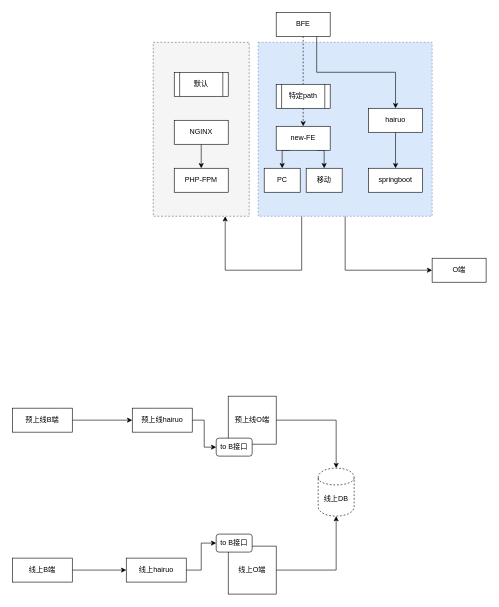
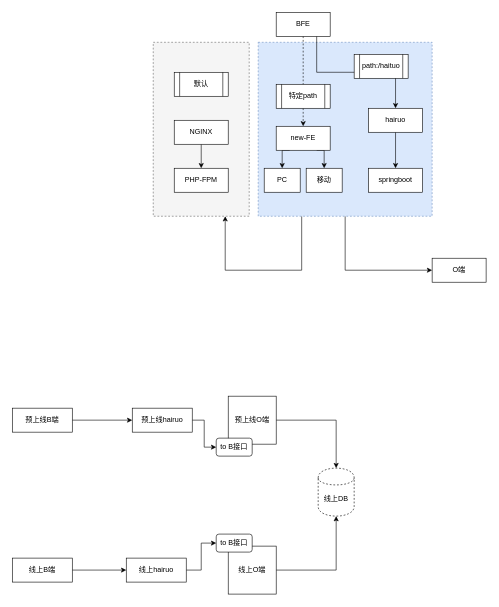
none -> (381, 66)
